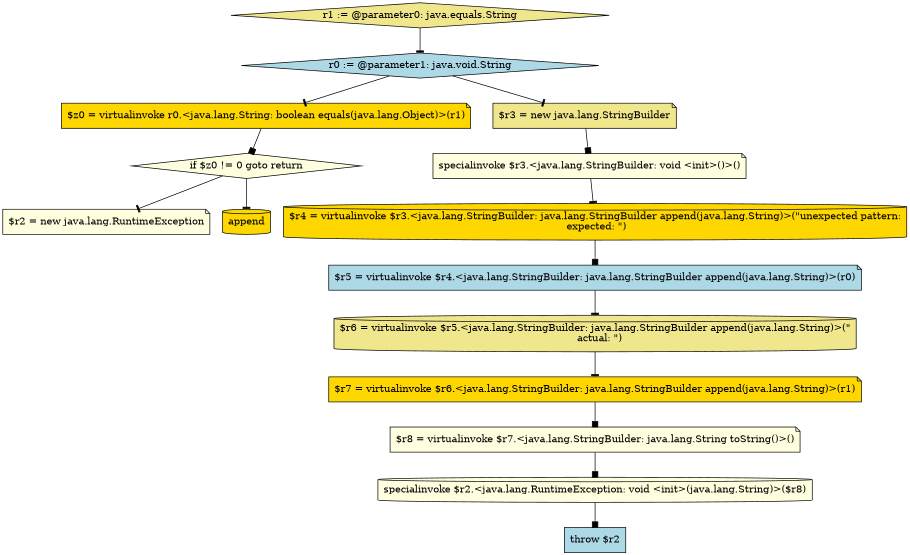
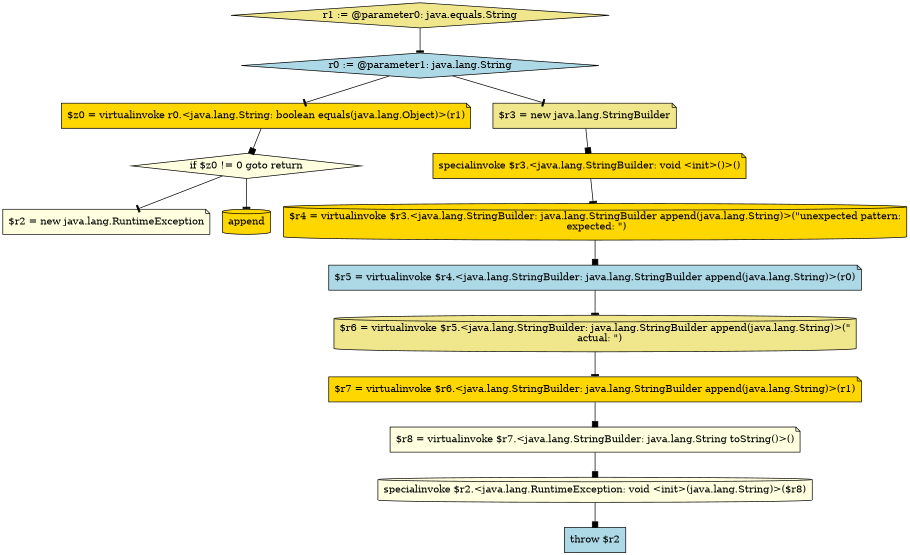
(420, 66) -> (420, 66)
(590, 166) -> (590, 166)
